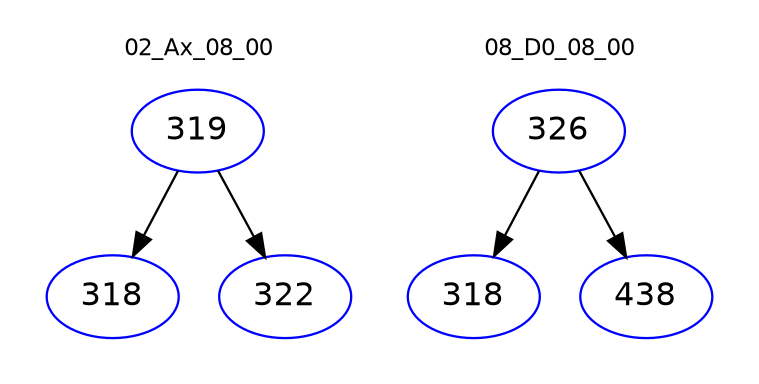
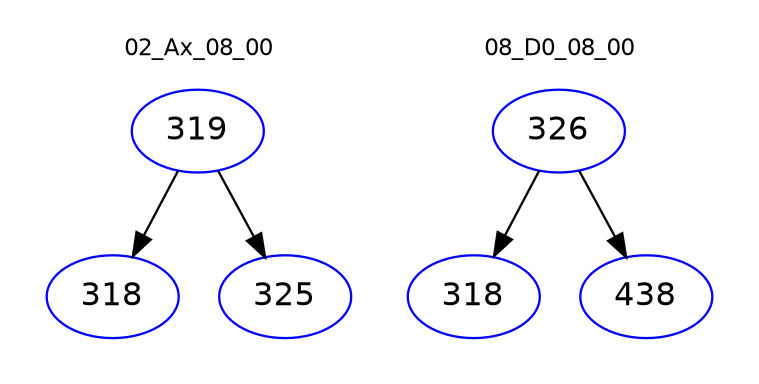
(285, 297) -> (285, 297)
